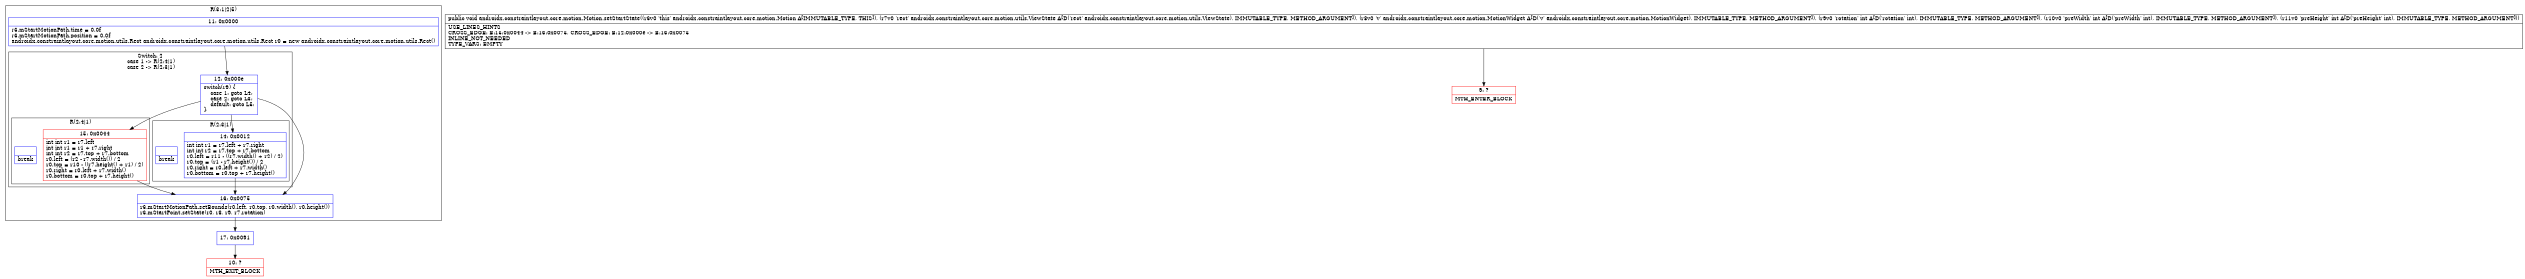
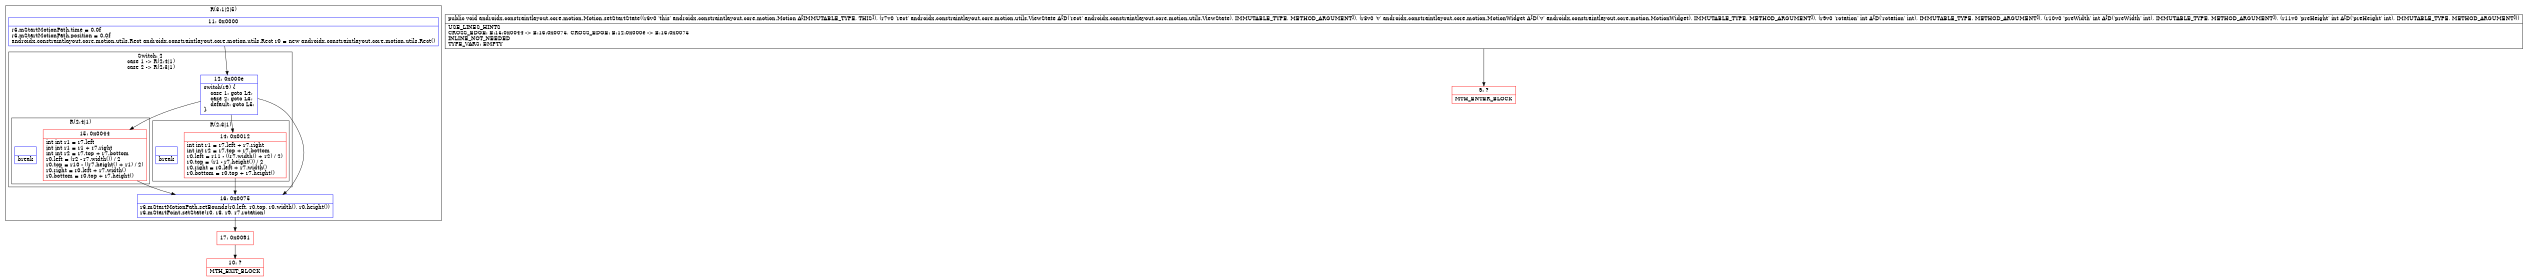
(235, 155) -> (235, 155)
(235, 238) -> (235, 238)
